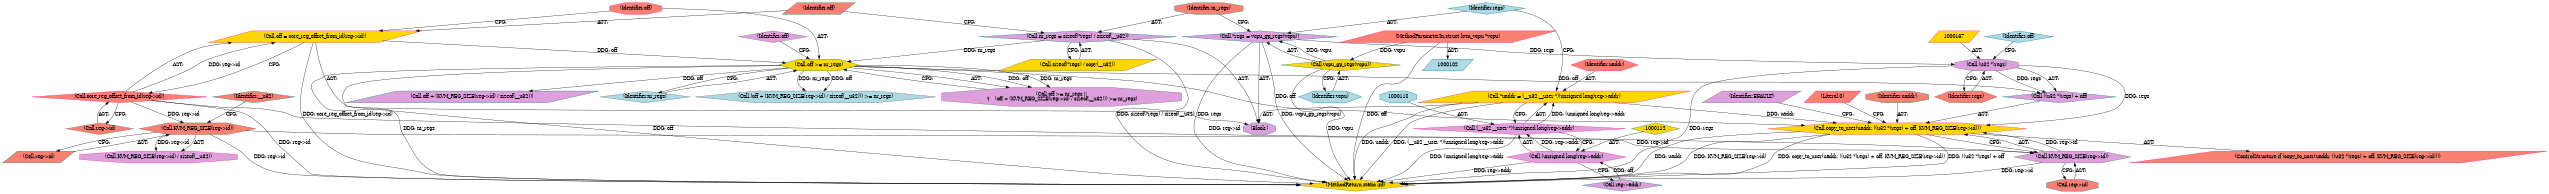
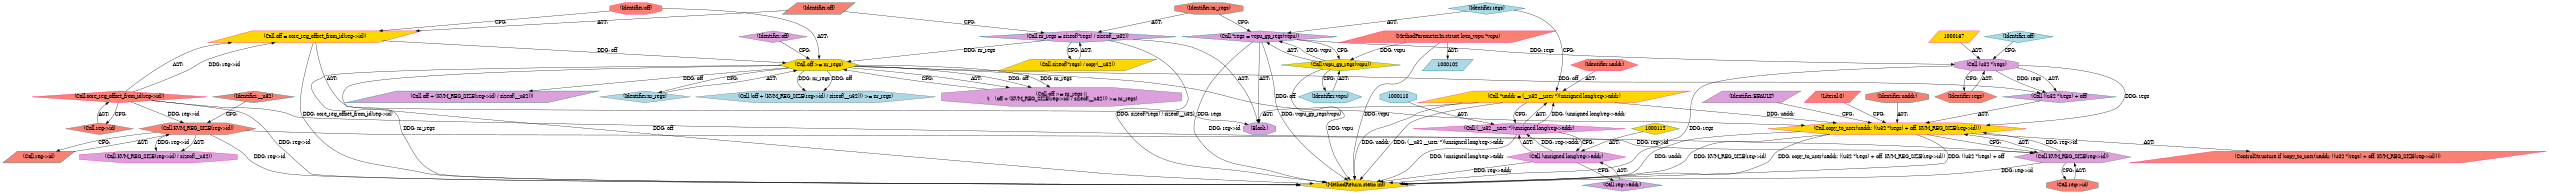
none -> (1320, 44)
(230, 74) -> none
(1377, 115) -> (1377, 115)
(1623, 171) -> (1623, 171)
